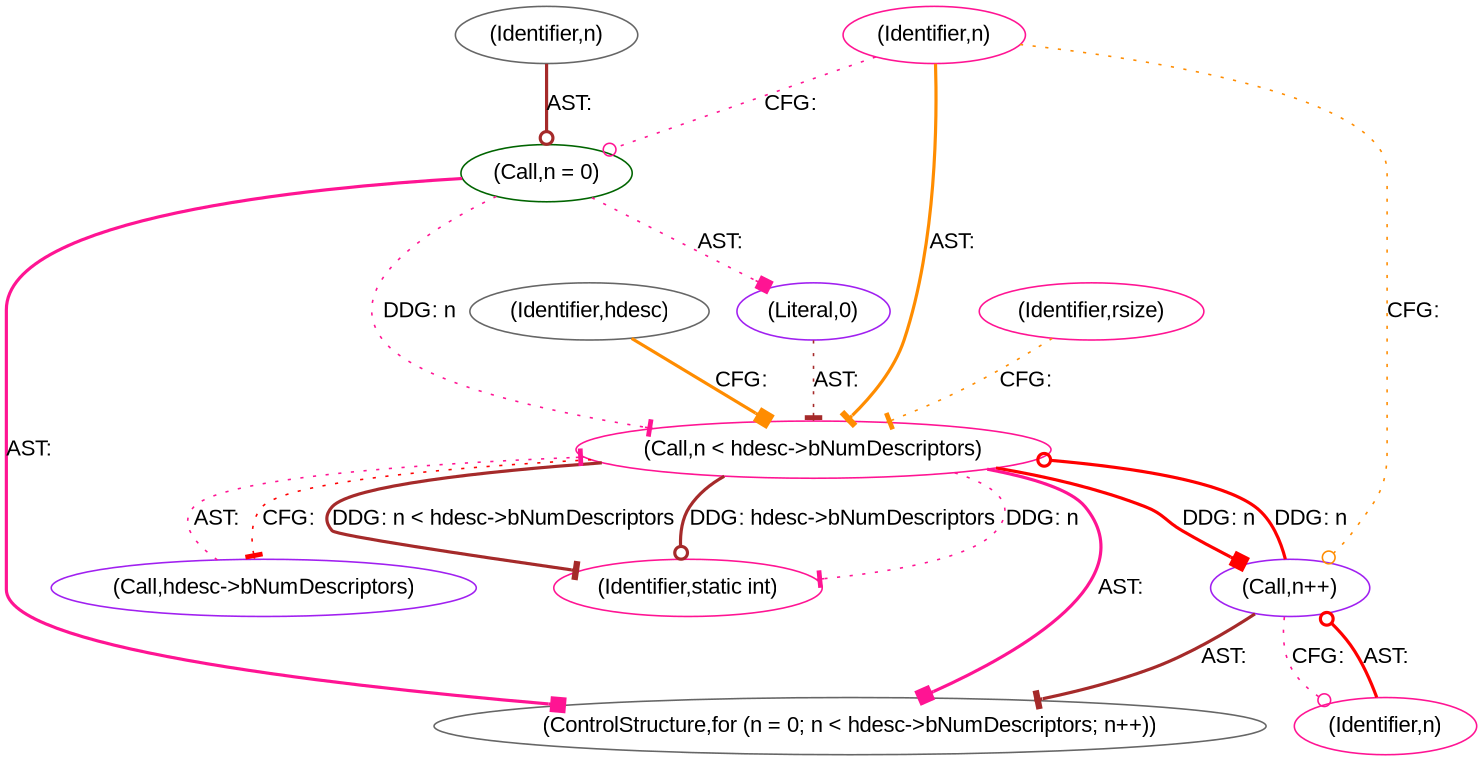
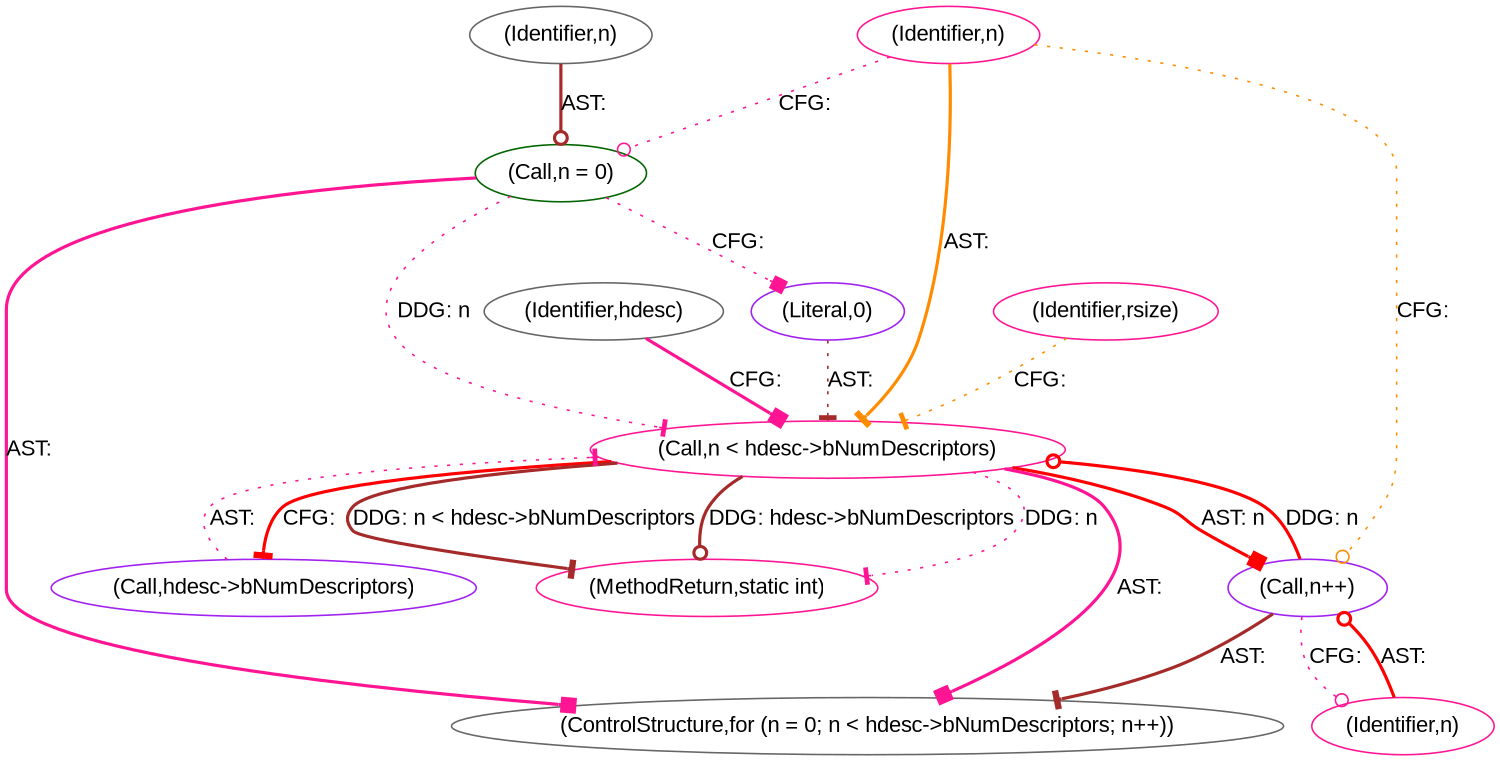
(724, 242) -> (741, 242)
(694, 376) -> (708, 376)
(335, 484) -> (392, 481)
(1219, 519) -> (1233, 519)
(688, 588) -> (707, 588)
